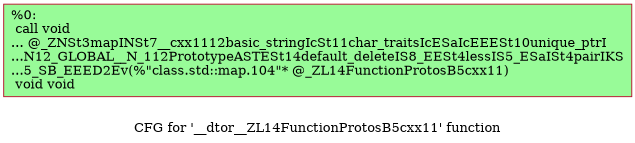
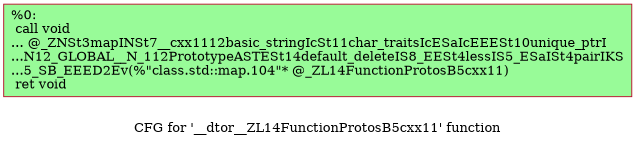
(43, 85) -> (39, 85)
